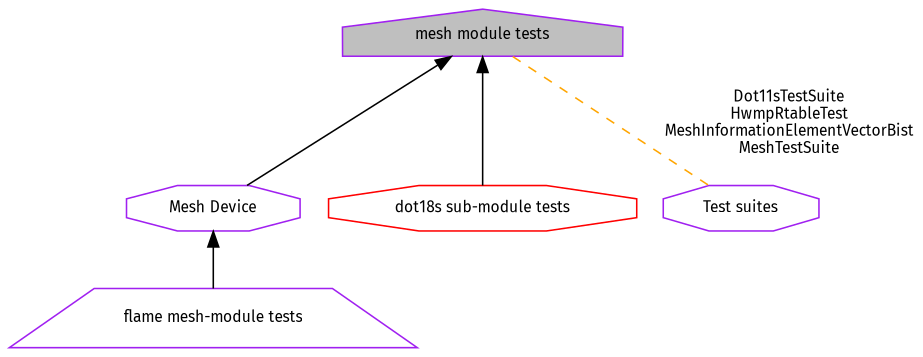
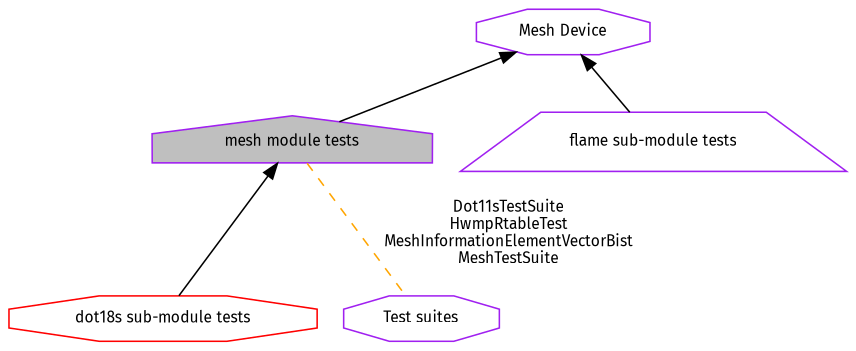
(342, 125) -> (420, 90)
(213, 318) -> (653, 142)
